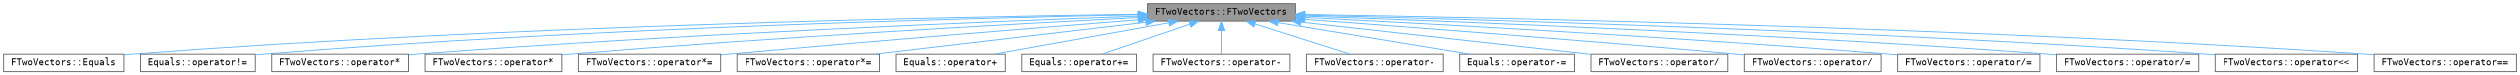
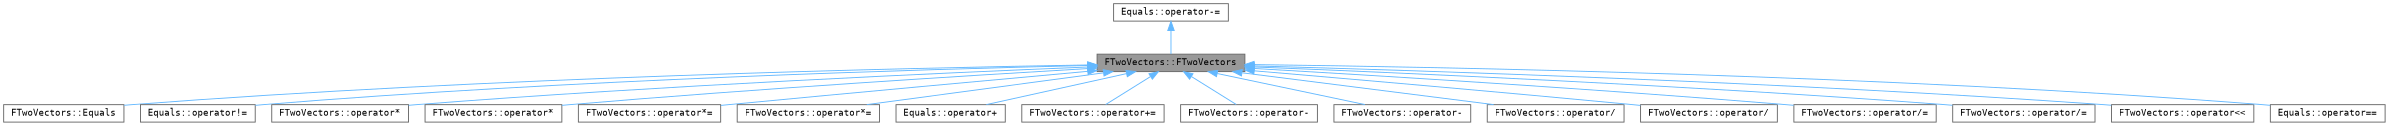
(1374, 38) -> (1171, 42)
(1079, 63) -> (1093, 113)
(2445, 63) -> (2328, 113)
